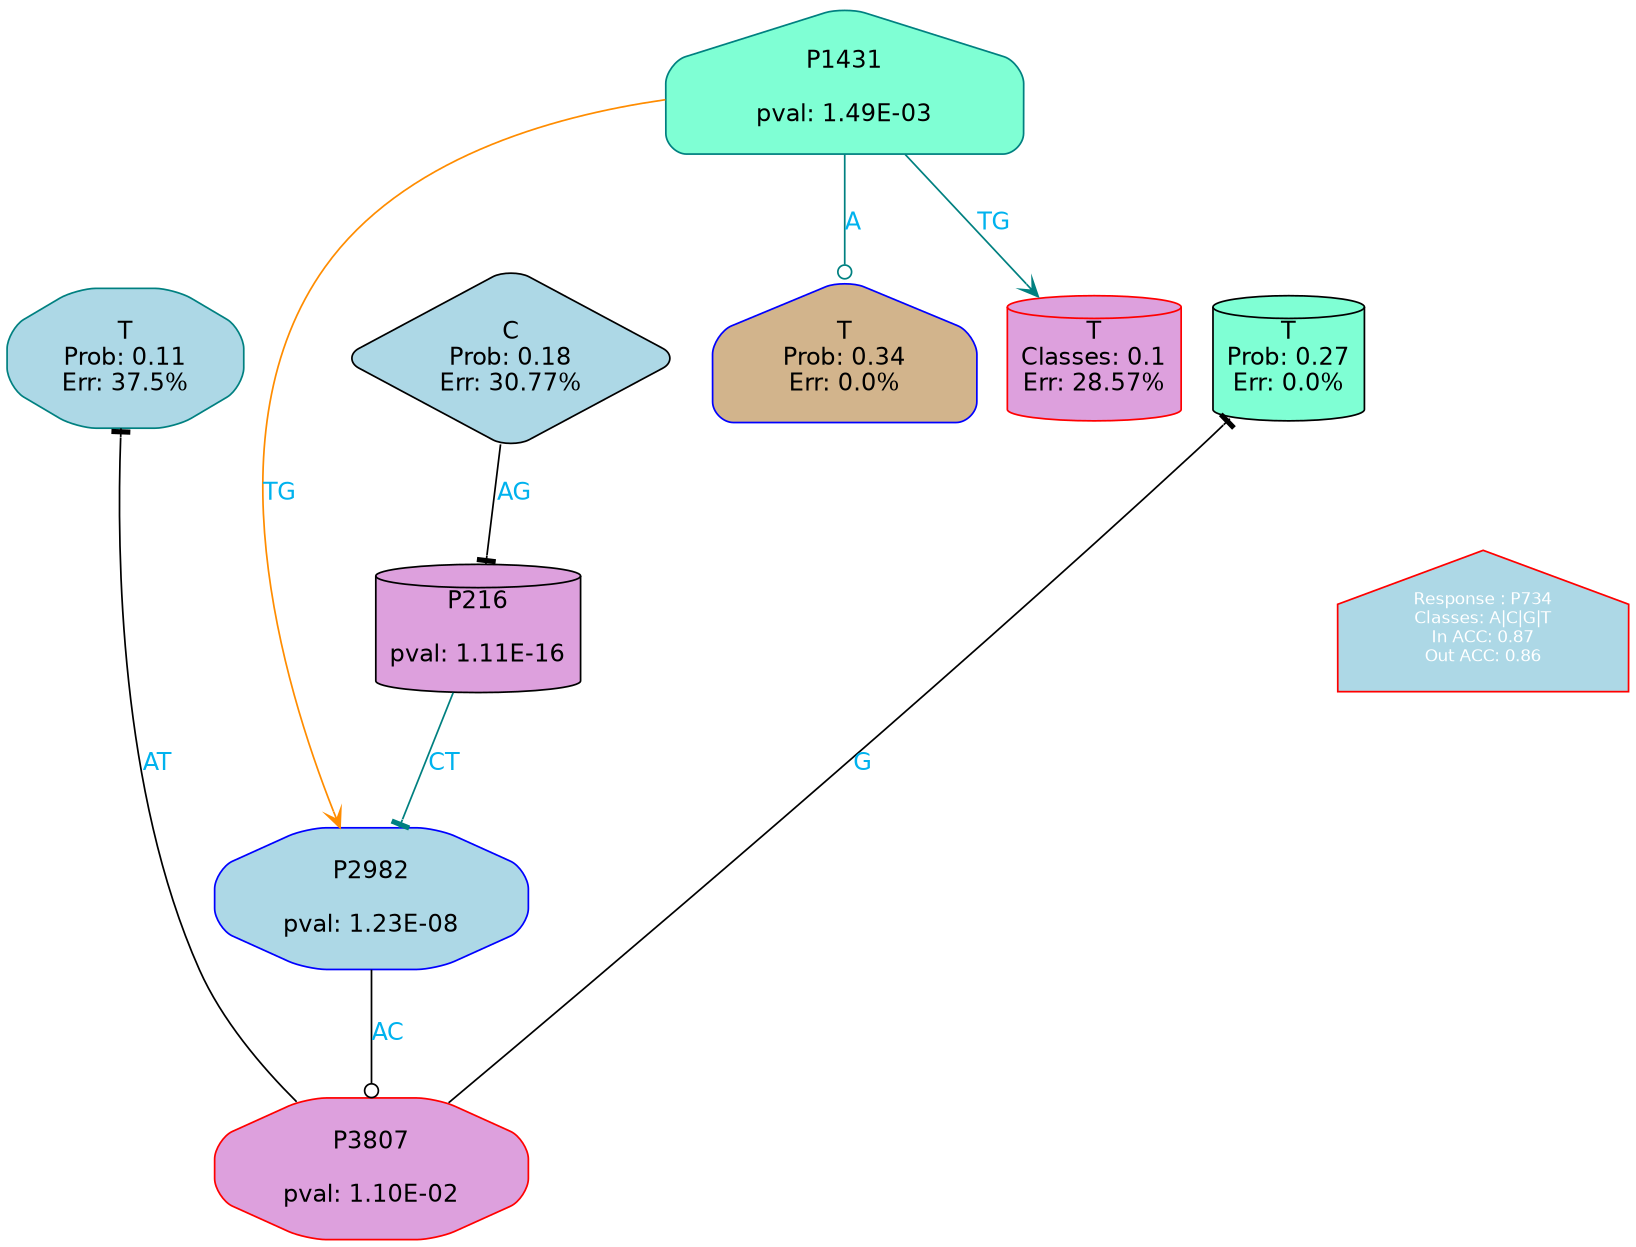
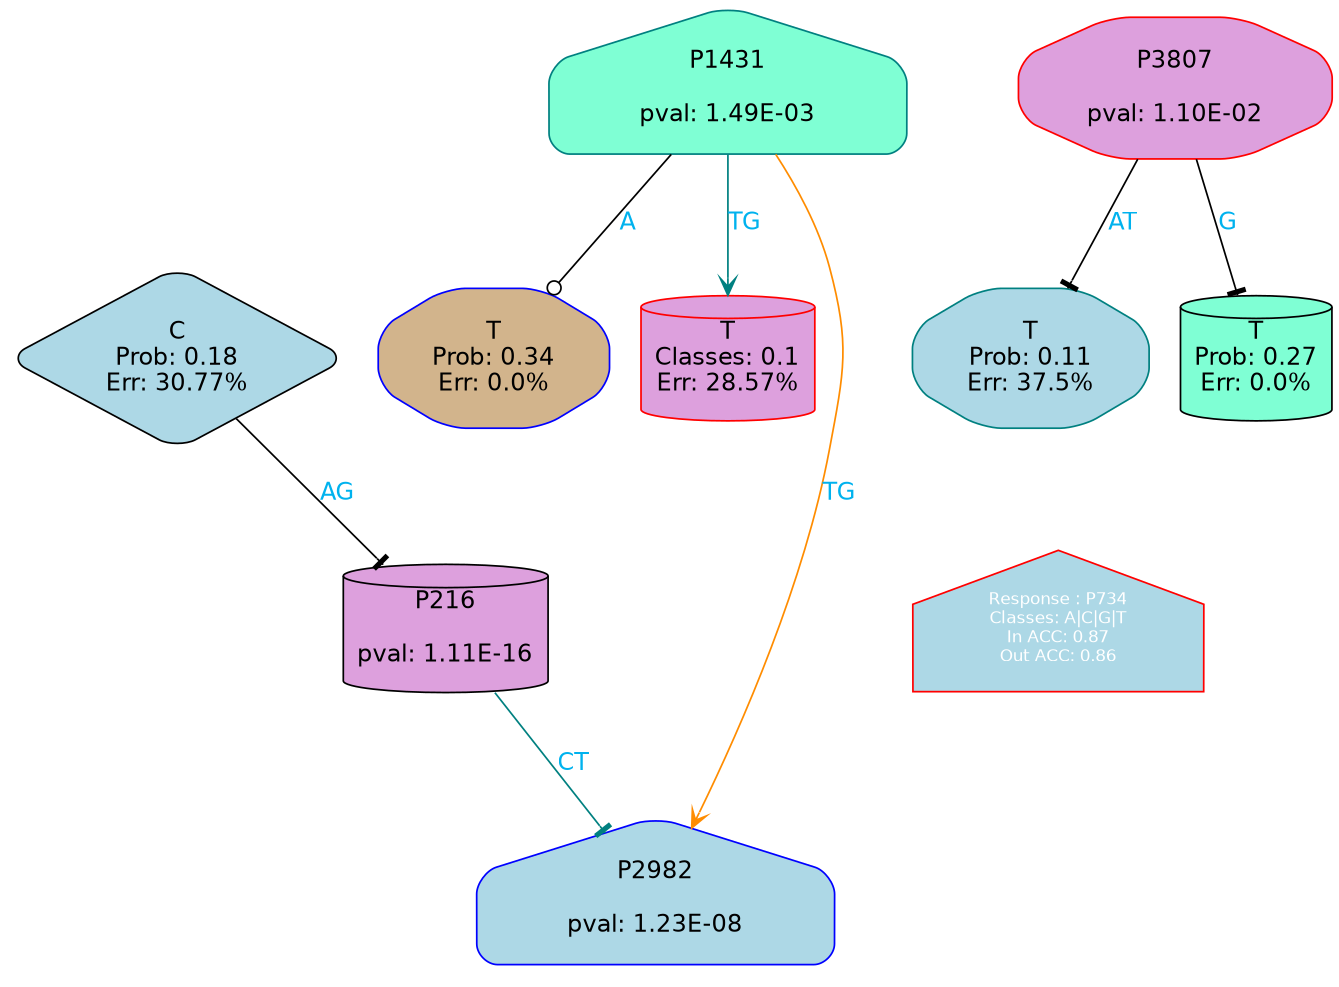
(845, 210) -> (615, 218)
(845, 358) -> (494, 358)
(371, 899) -> (656, 899)
(371, 1027) -> none
